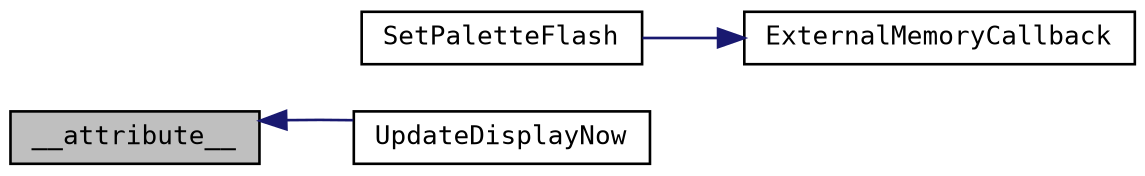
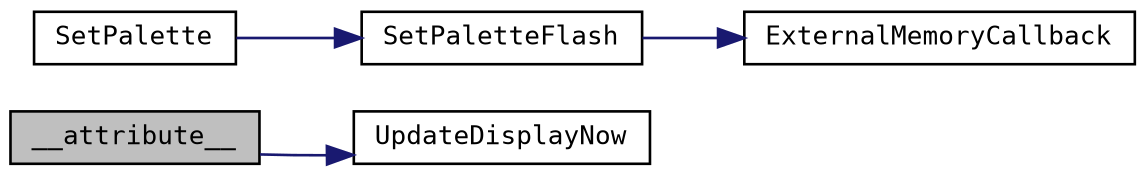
none -> (135, 38)
(320, 120) -> (293, 155)
